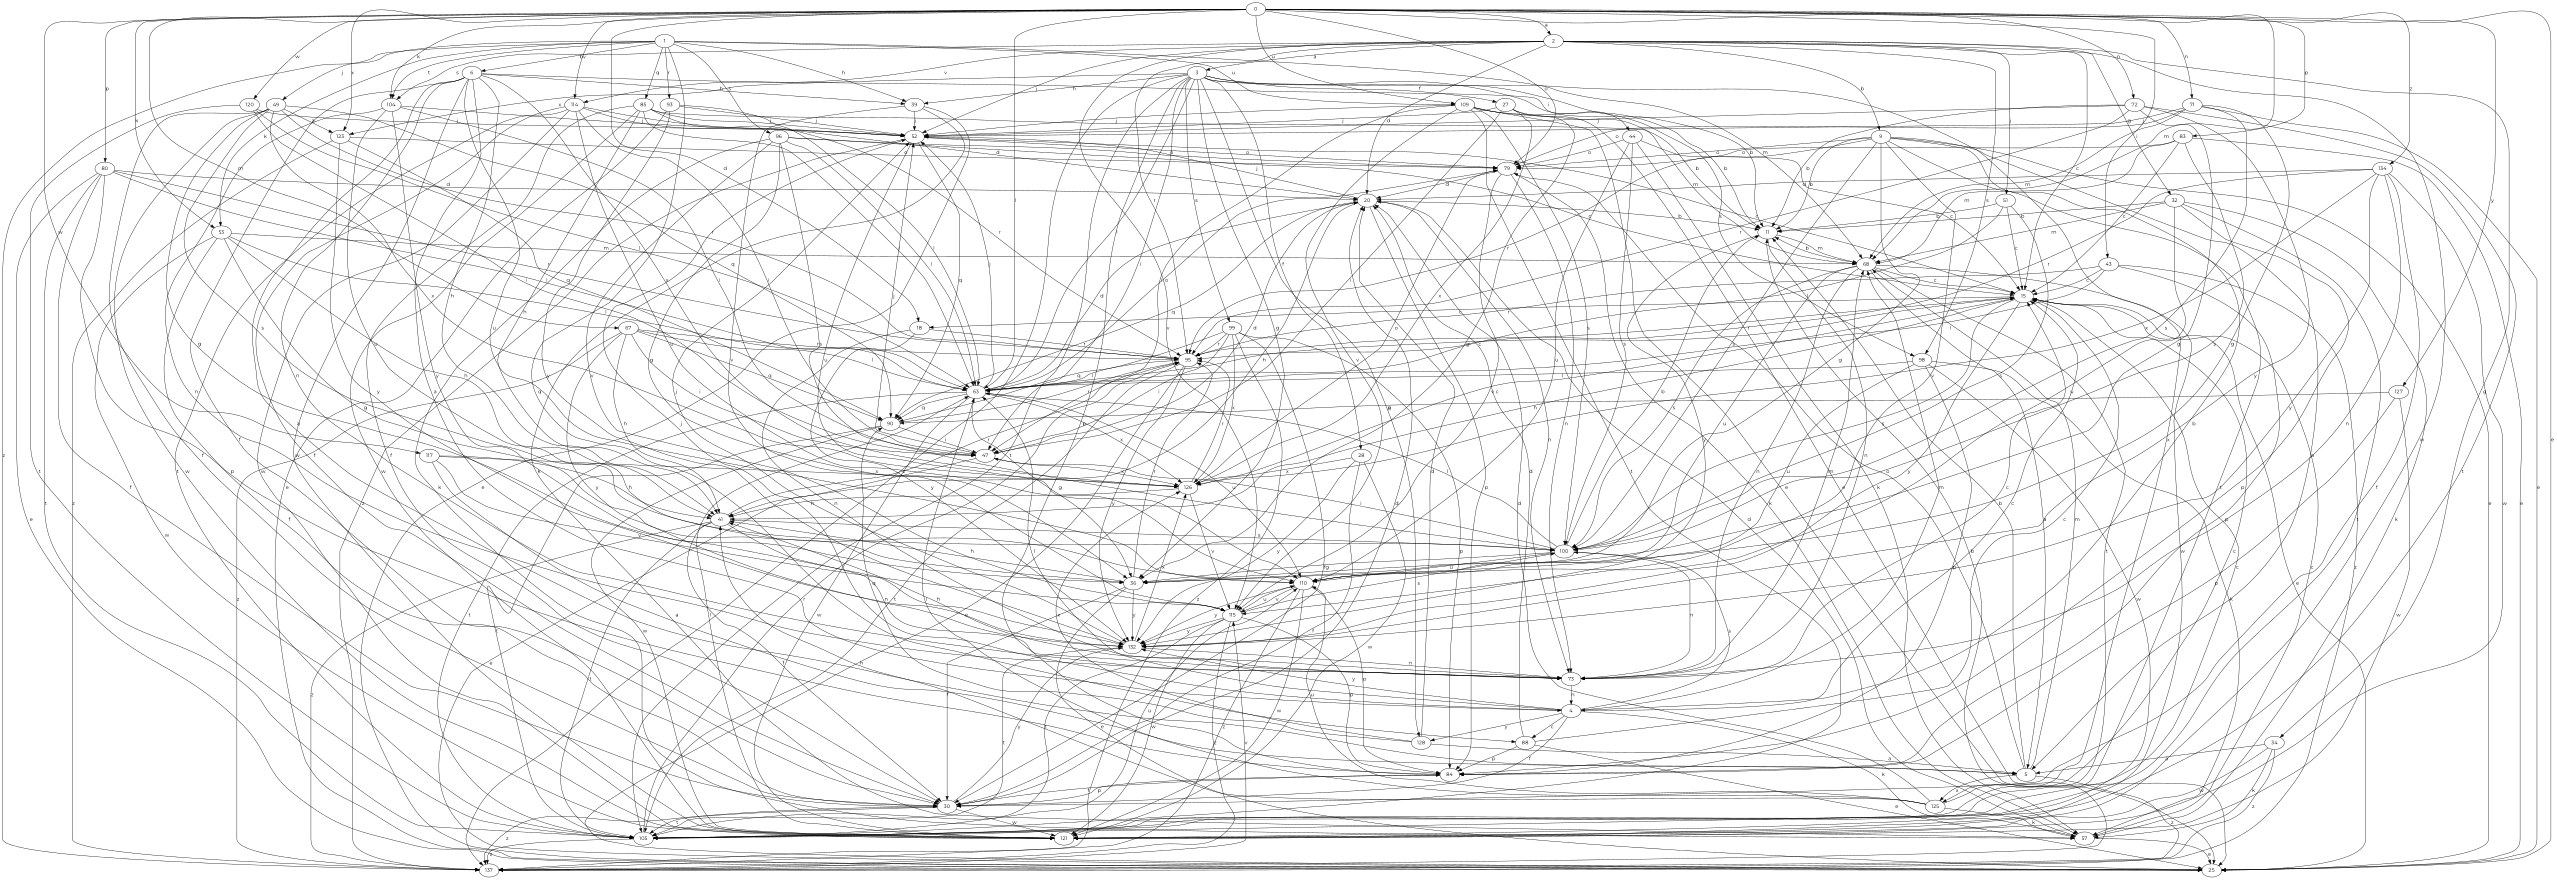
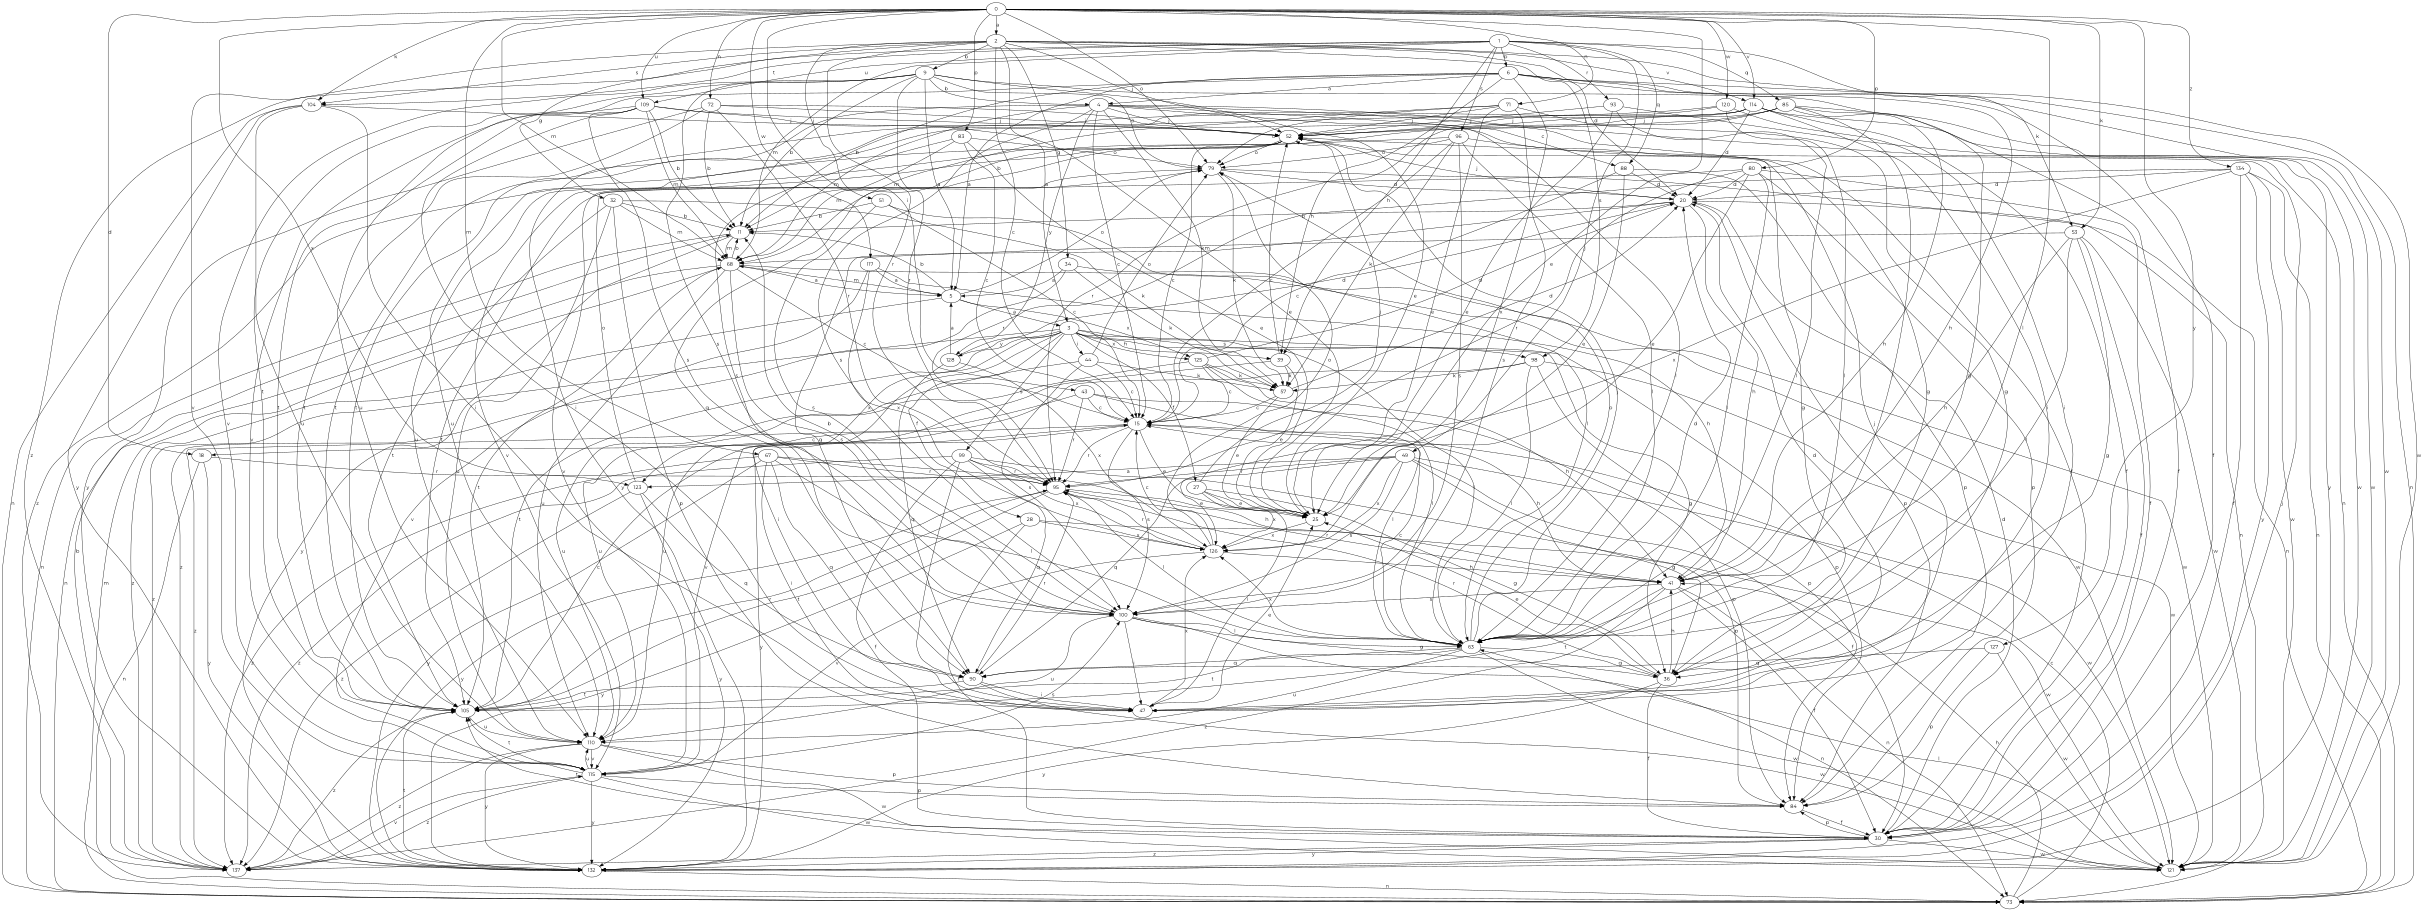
none -> (1005, 313)
(1158, 577) -> (1266, 534)
(1571, 693) -> (2294, 191)
